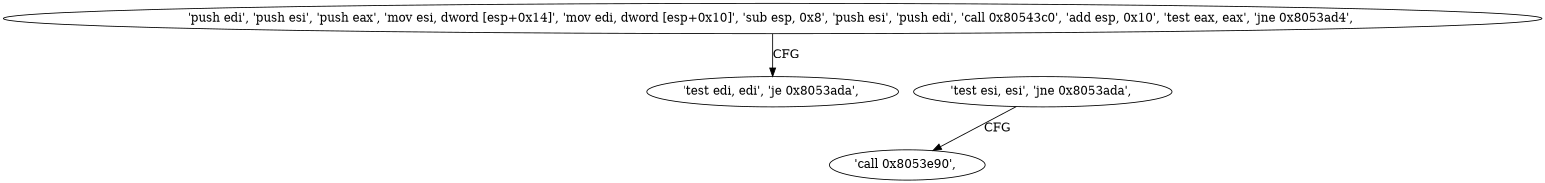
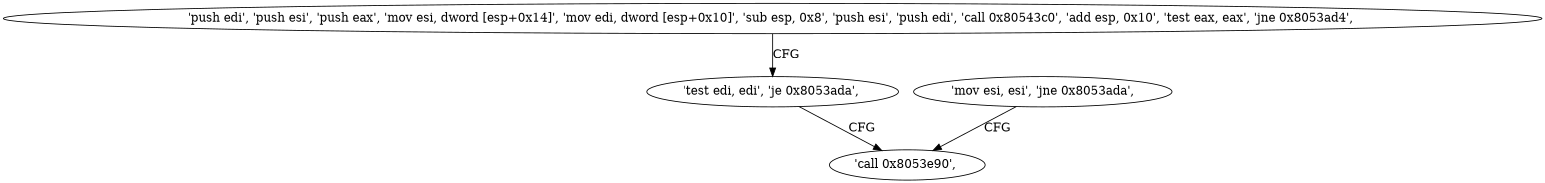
(1043, 92) -> (1043, 92)
none -> (837, 127)
